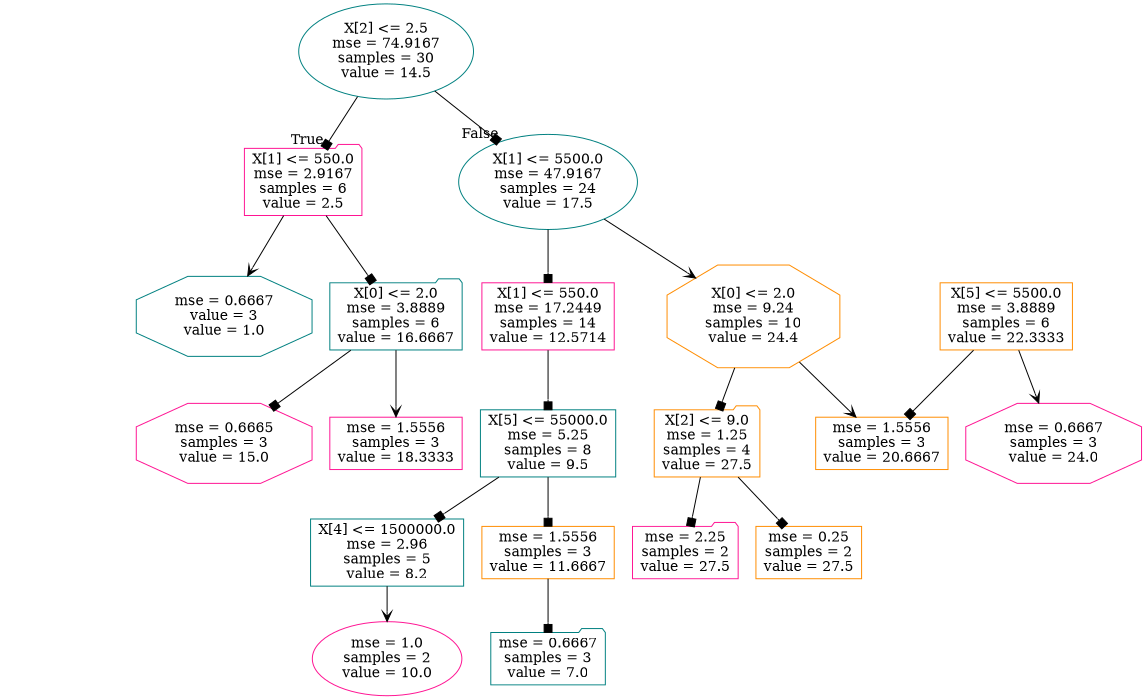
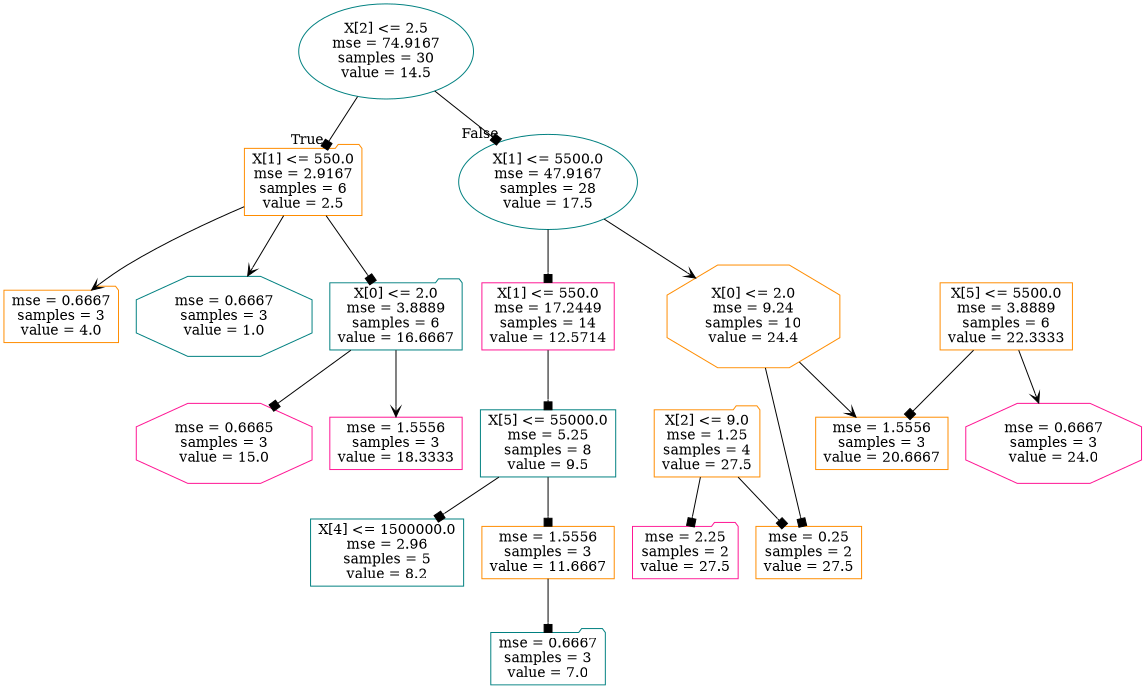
(303, 182) -> (303, 182)
(548, 182) -> (548, 182)
none -> (61, 316)
(224, 316) -> (224, 316)
(729, 384) -> (783, 442)
(387, 659) -> none
